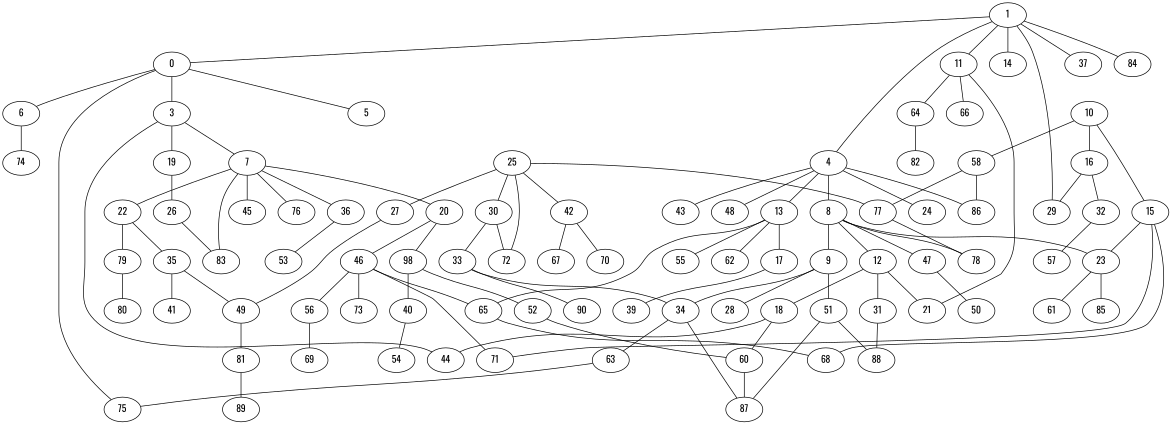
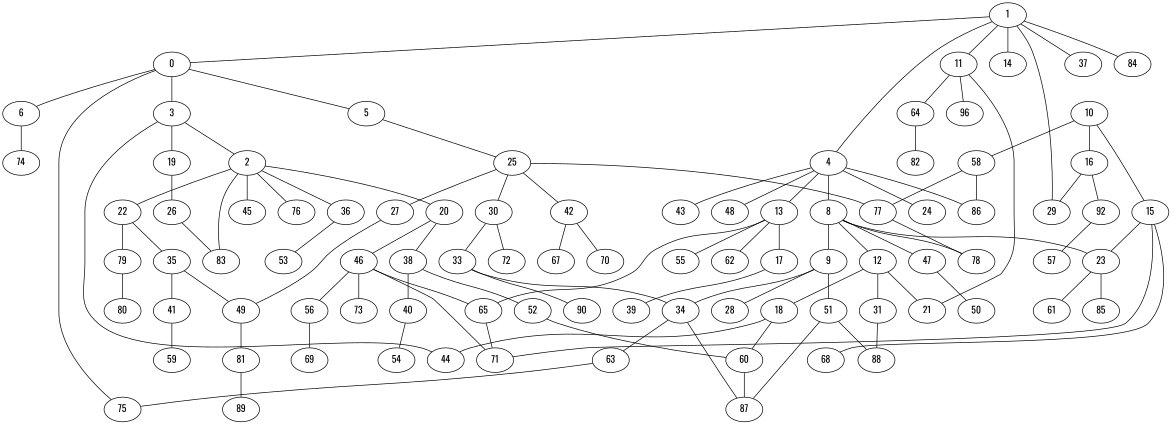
(965, 114) -> (965, 114)
(247, 163) -> (247, 163)
(1101, 212) -> (1101, 212)
(519, 213) -> (439, 138)
(408, 262) -> (408, 262)
(668, 341) -> (489, 335)
none -> (172, 360)
